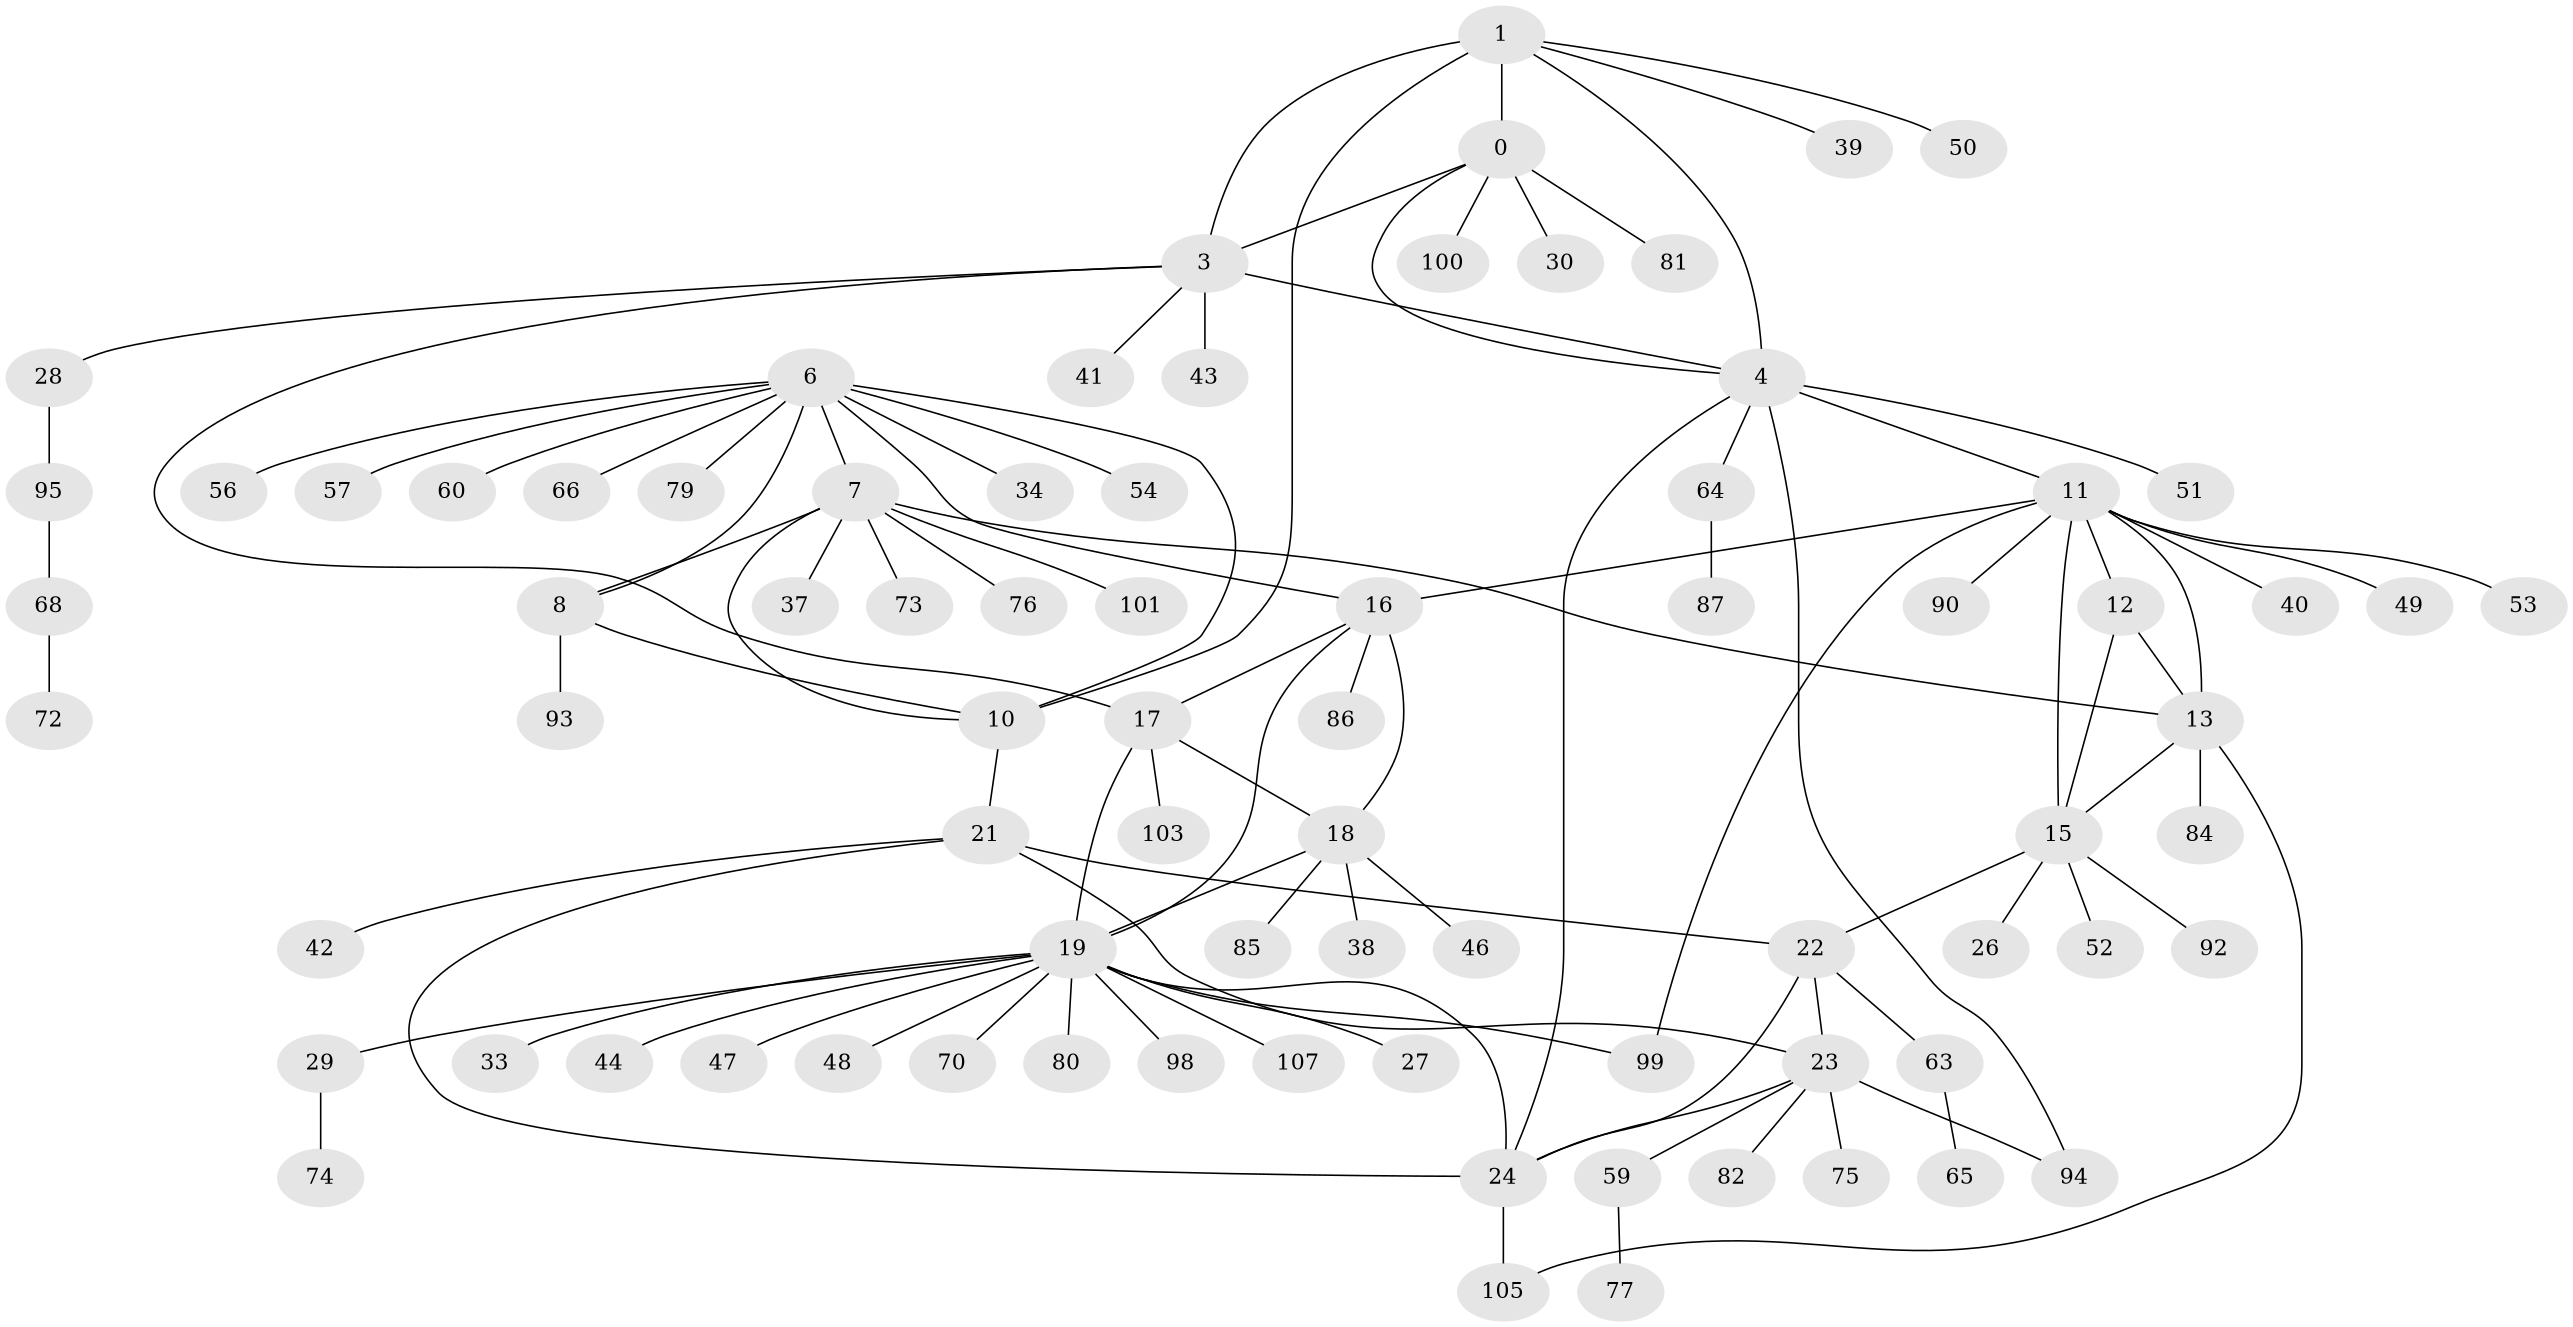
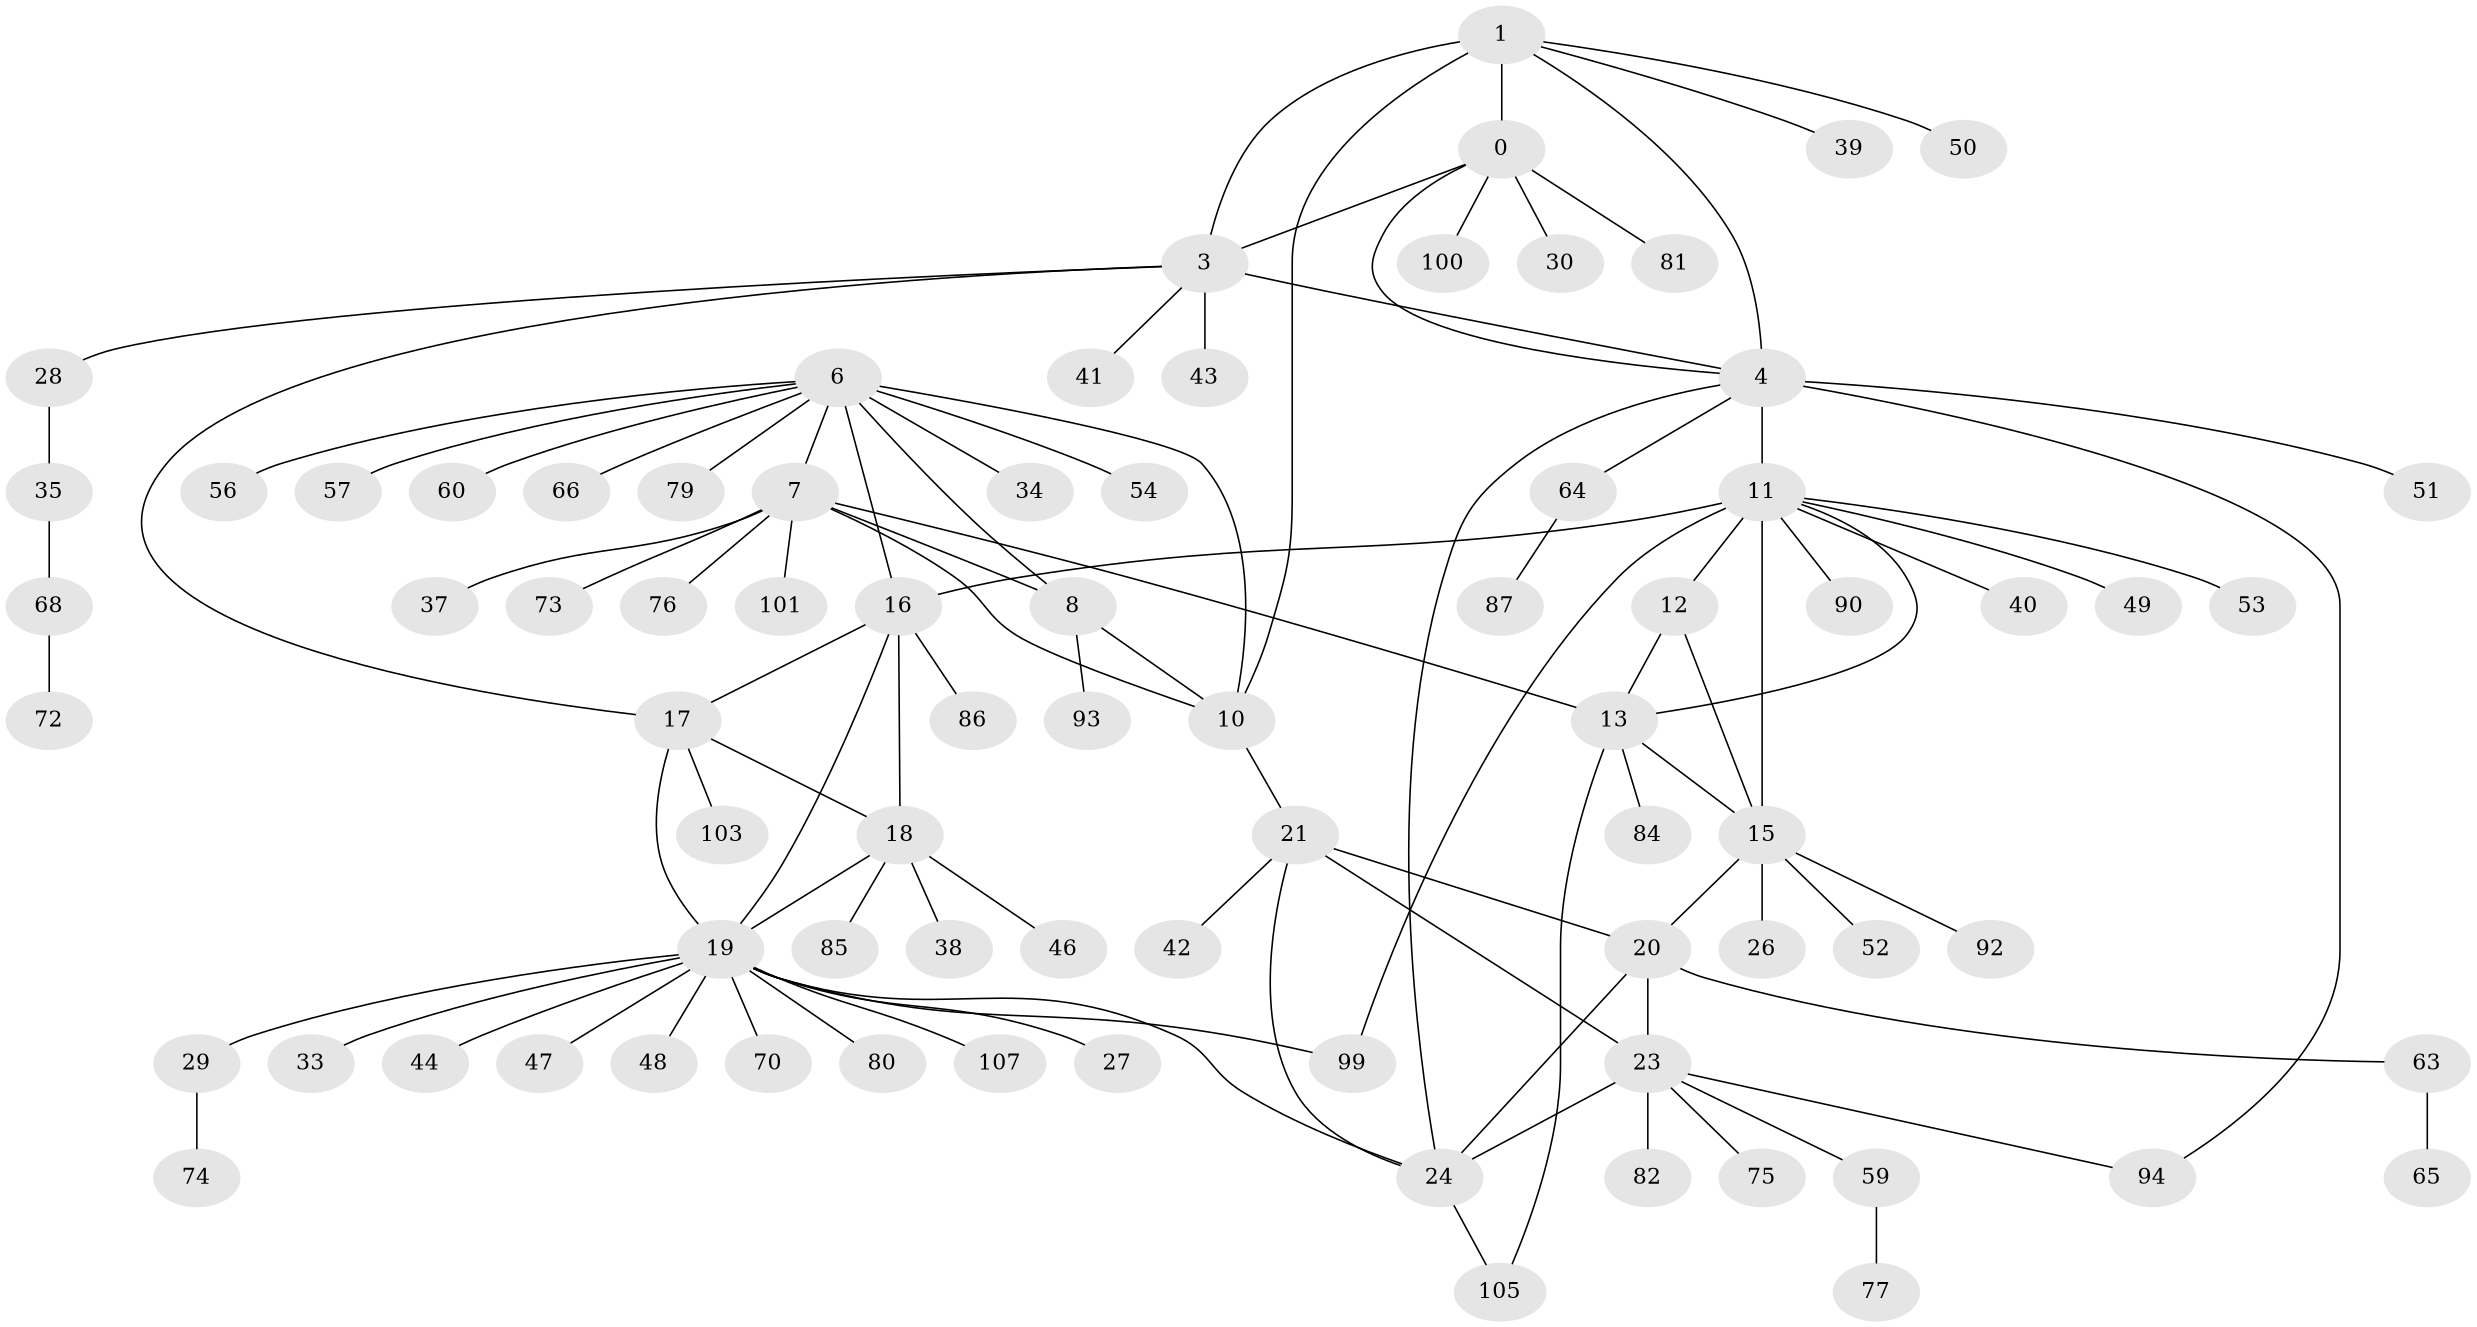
(49, 492) -> (49, 492)
(1811, 949) -> (1648, 949)
(1181, 1064) -> none
